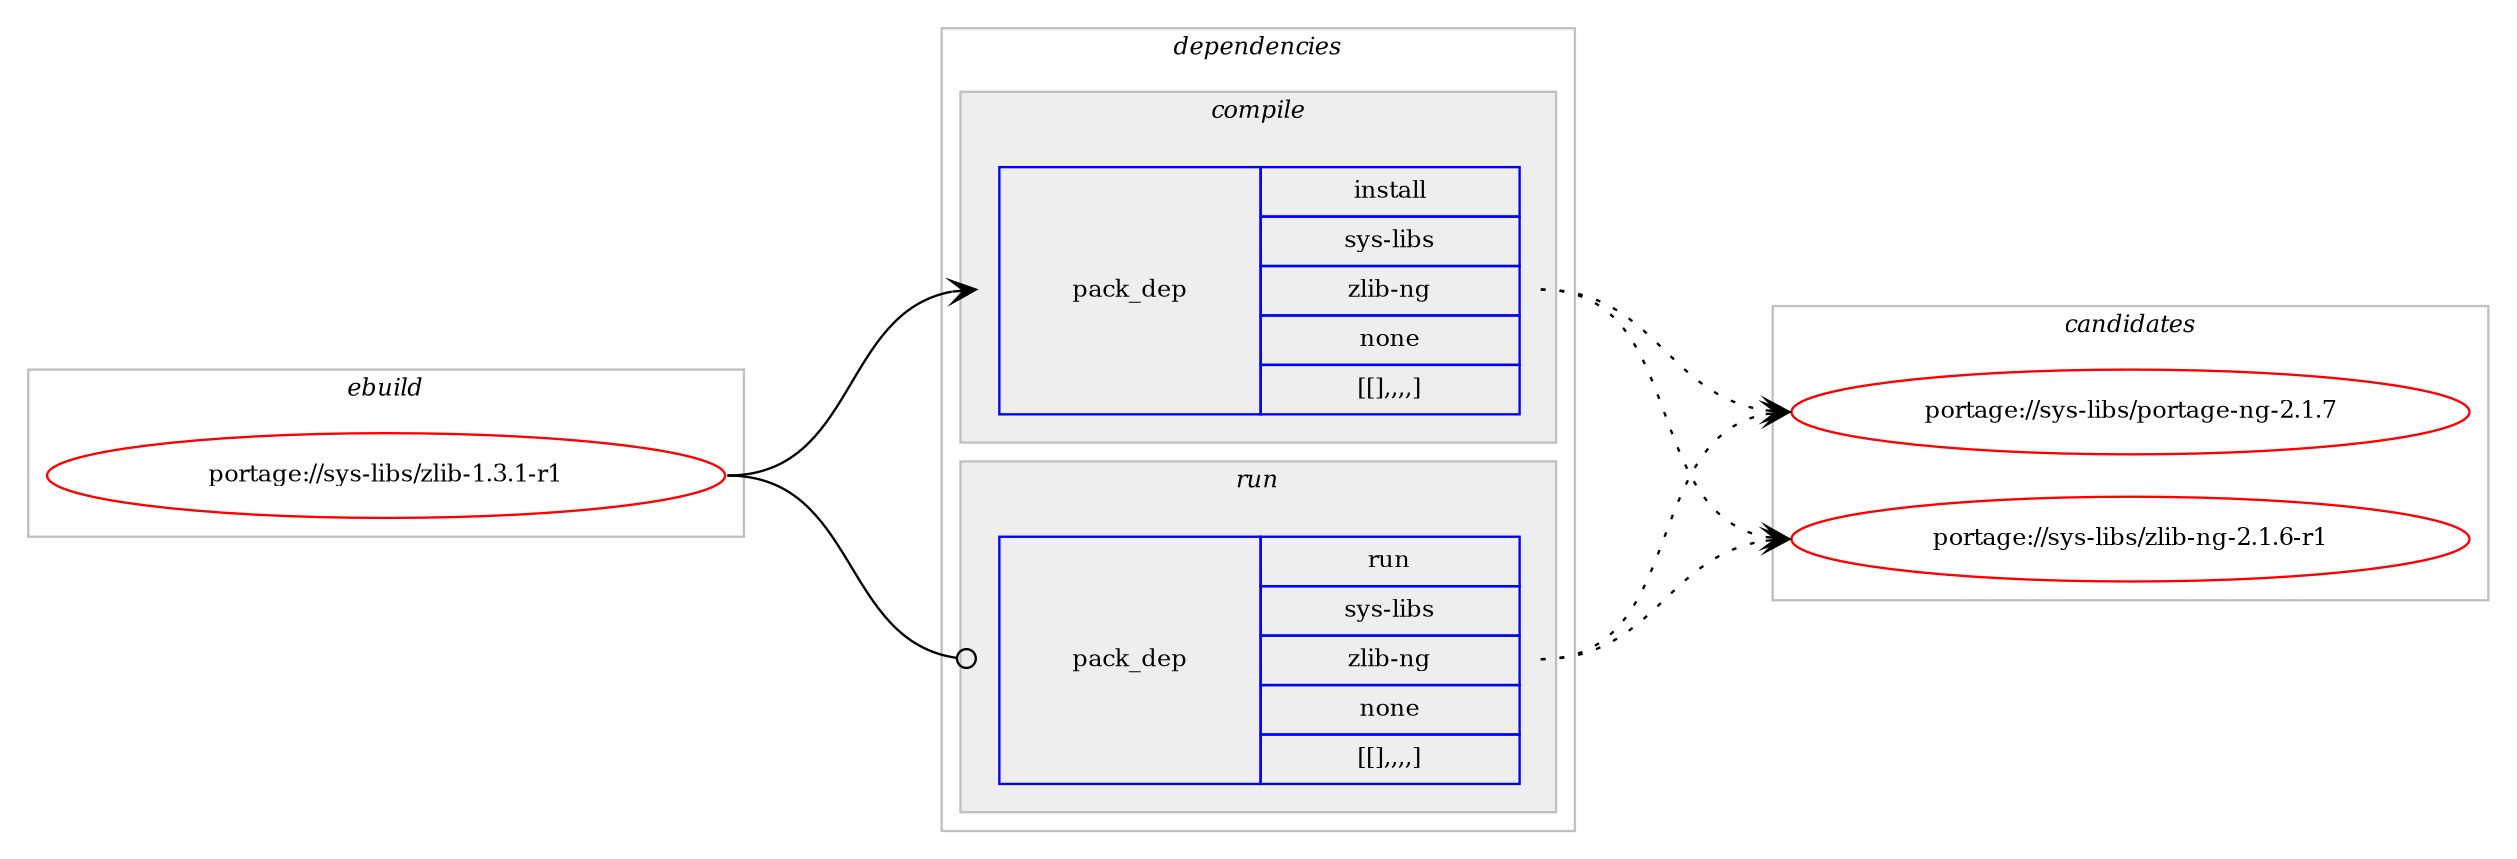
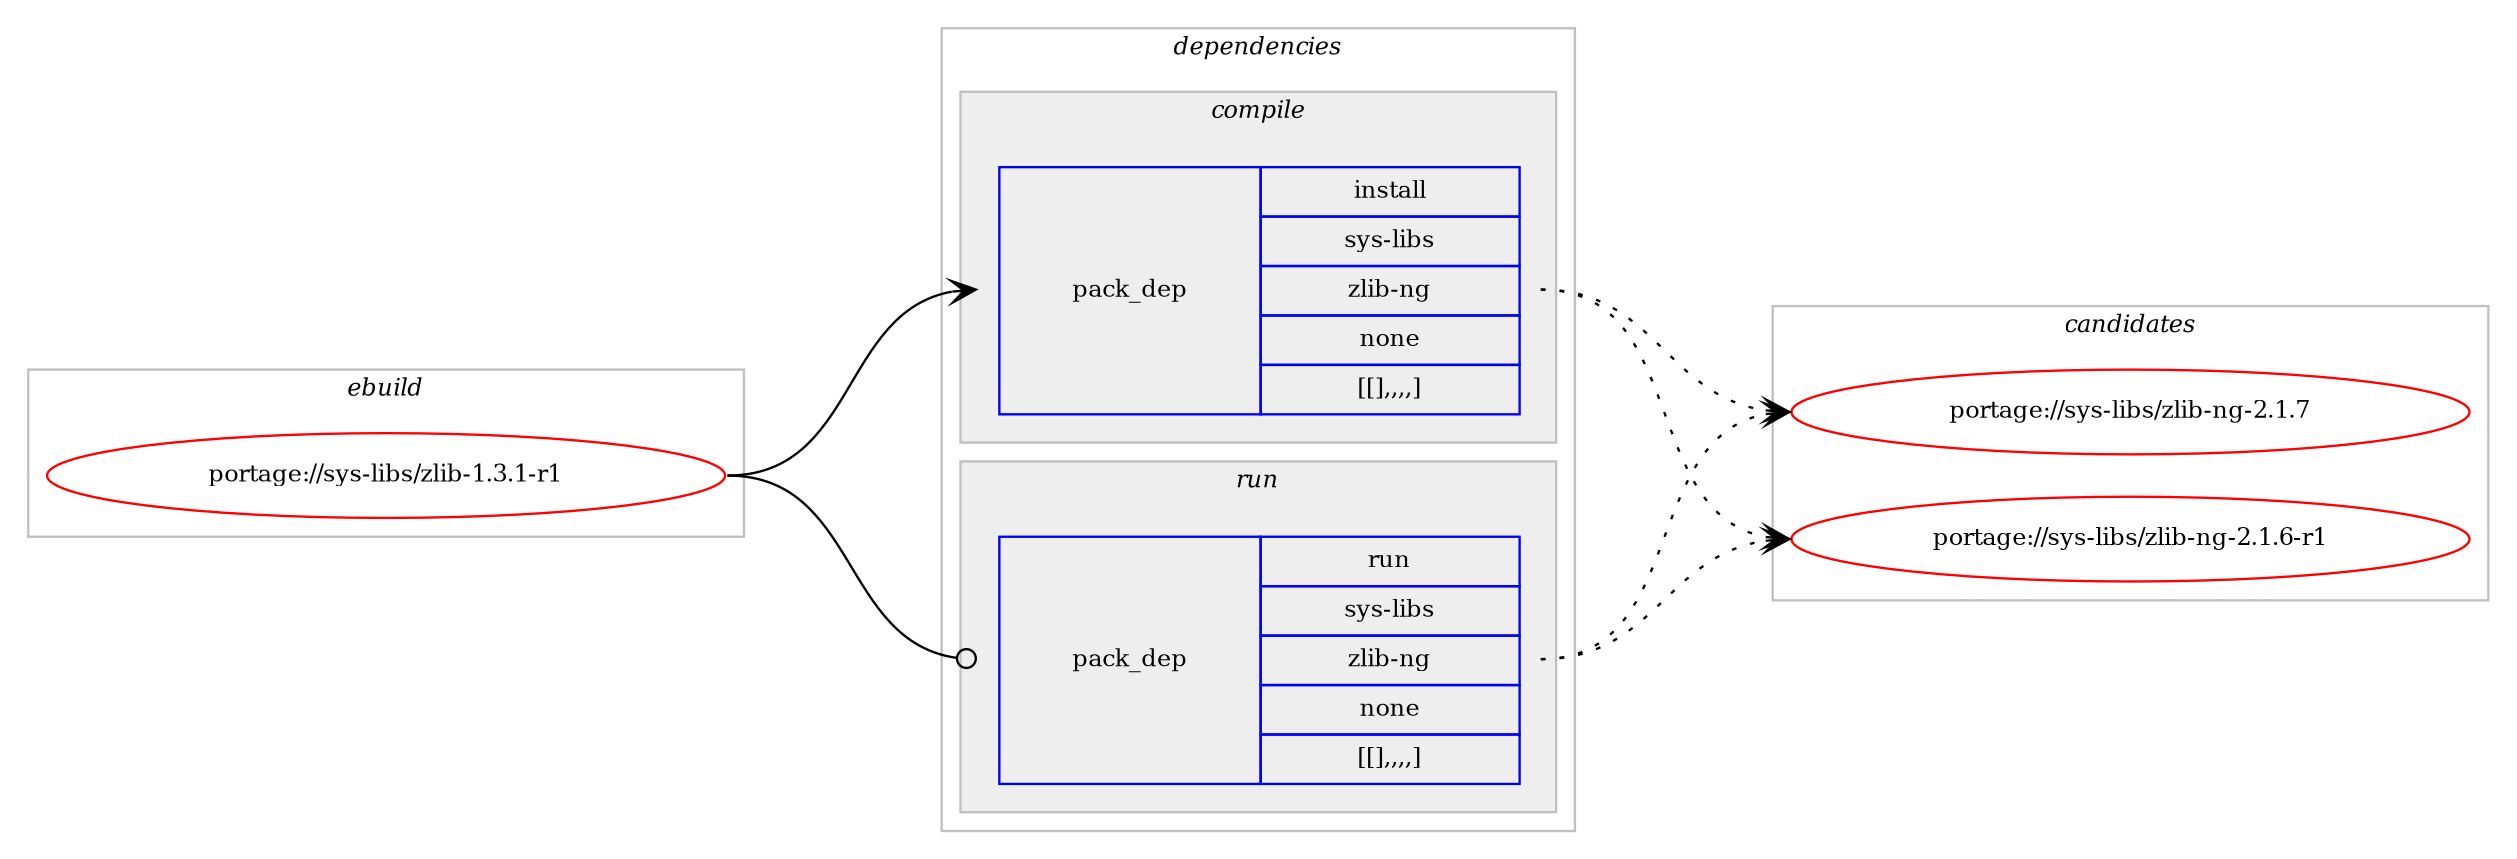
(2131, 412) -> (2131, 412)
